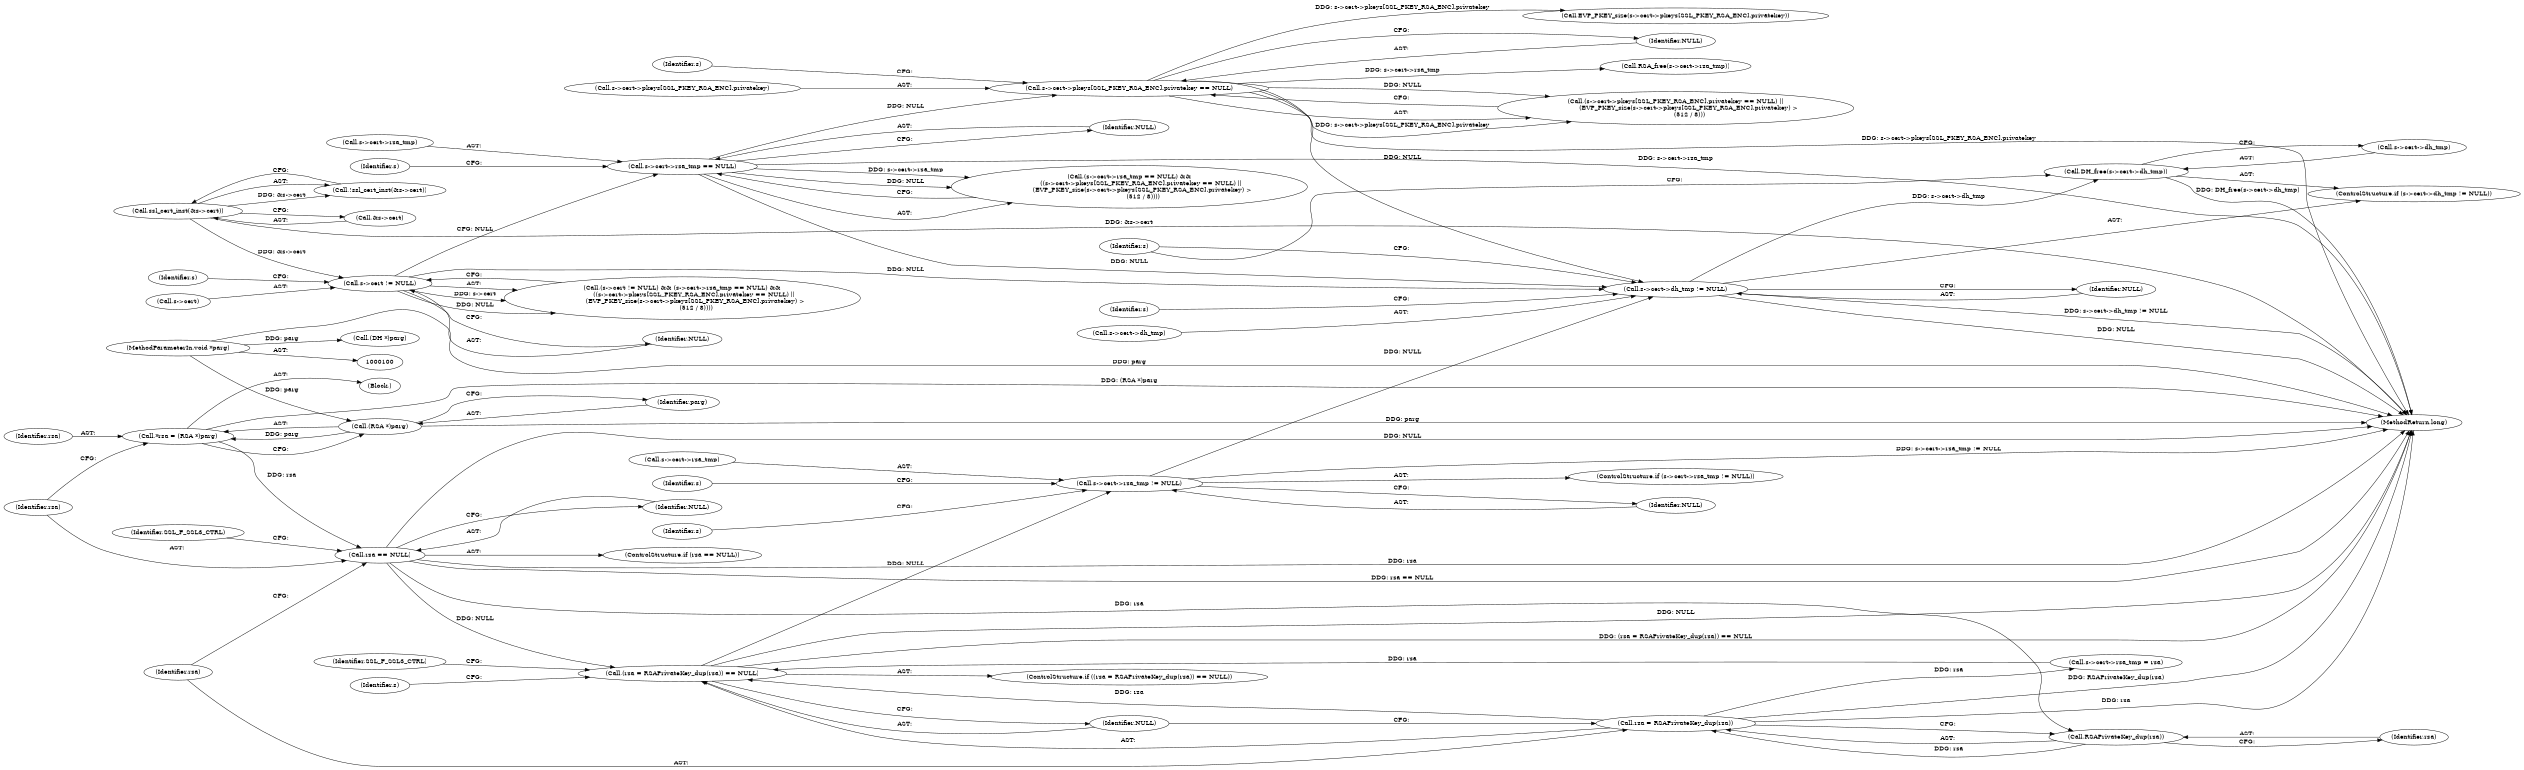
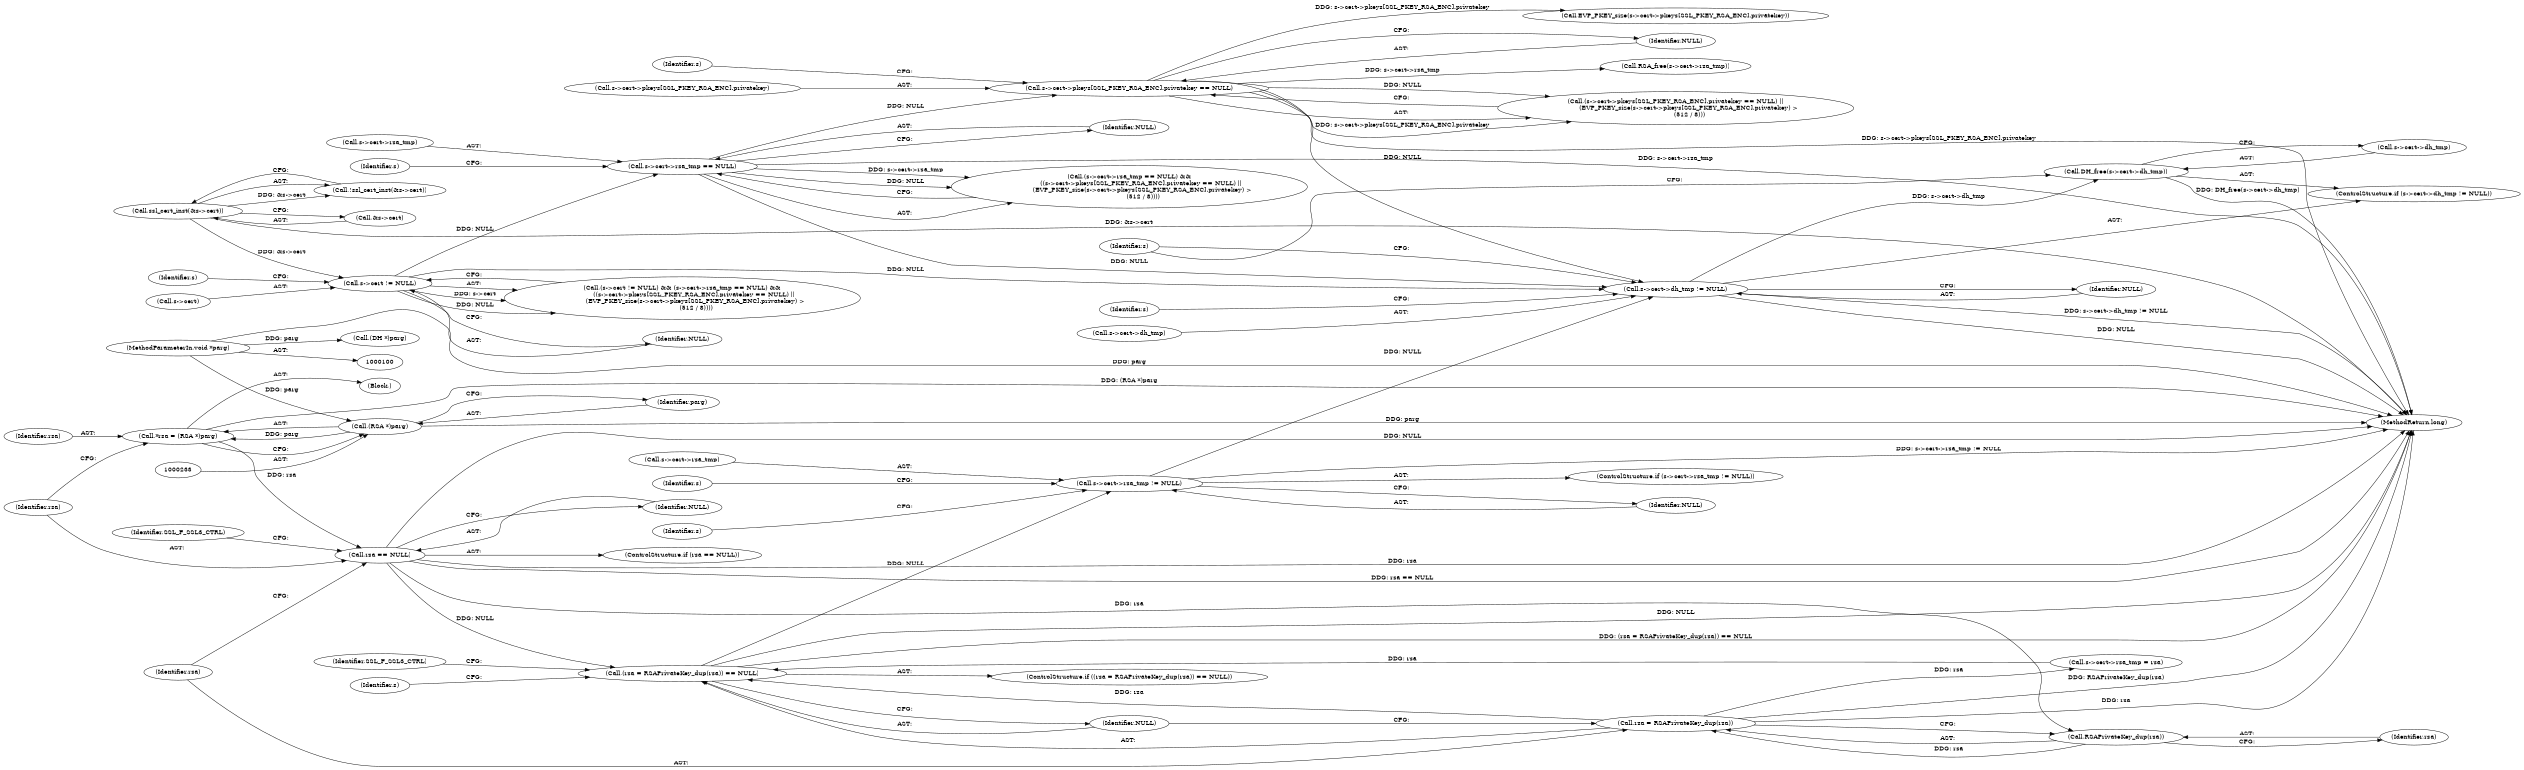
(475, 229) -> (475, 229)
none -> (178, 470)
